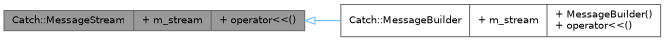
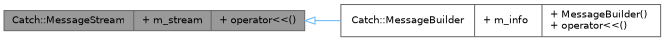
(508, 20) -> (506, 20)
